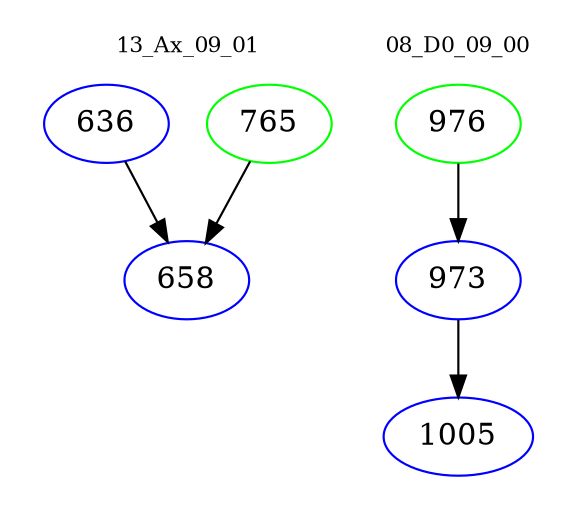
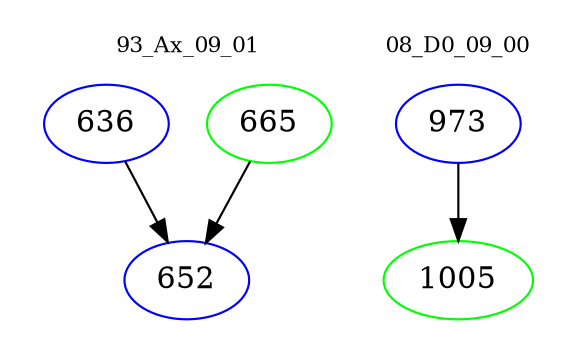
(188, 47) -> (188, 47)
(269, 124) -> (269, 124)
(458, 124) -> none
(187, 280) -> (187, 280)
(458, 437) -> (458, 280)
